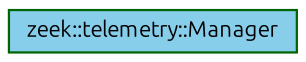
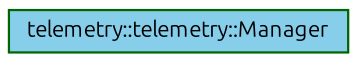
(153, 31) -> (179, 31)
